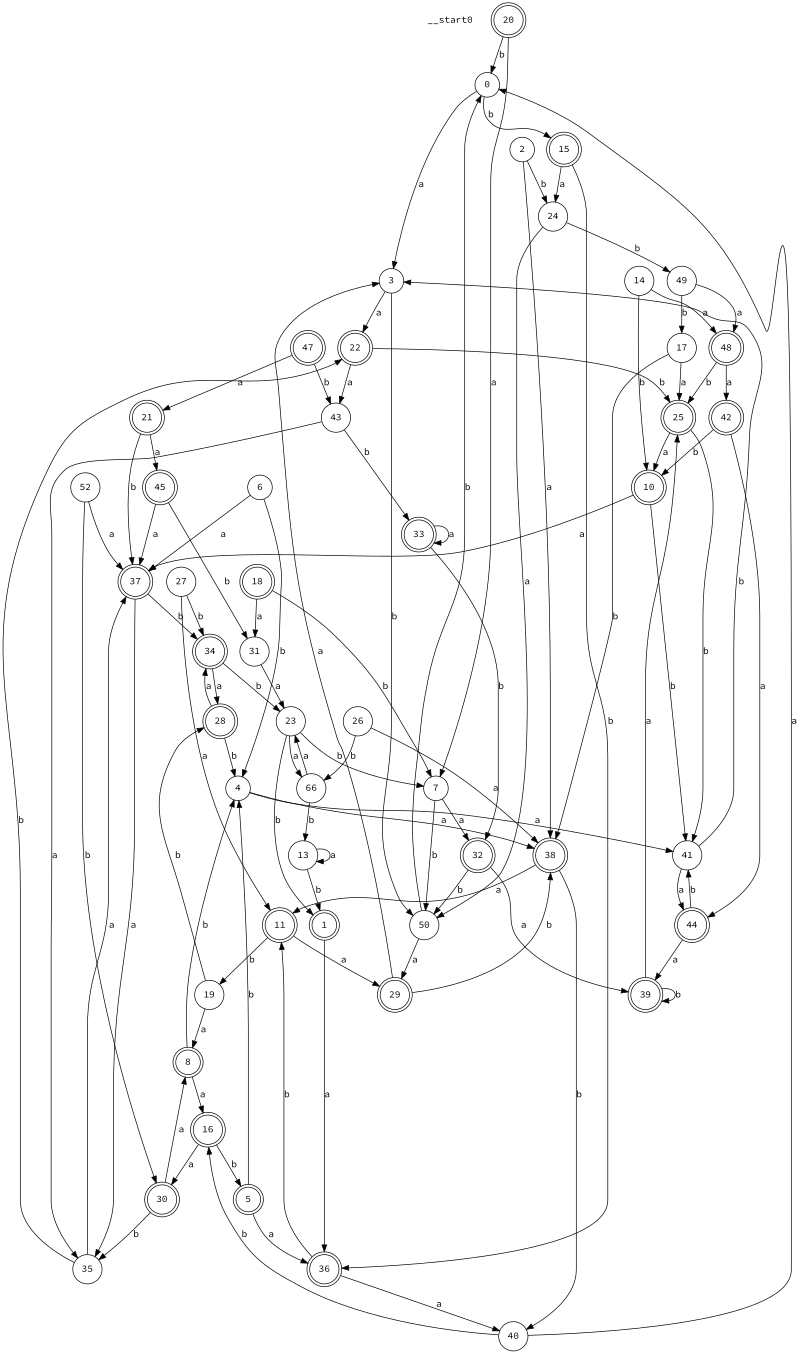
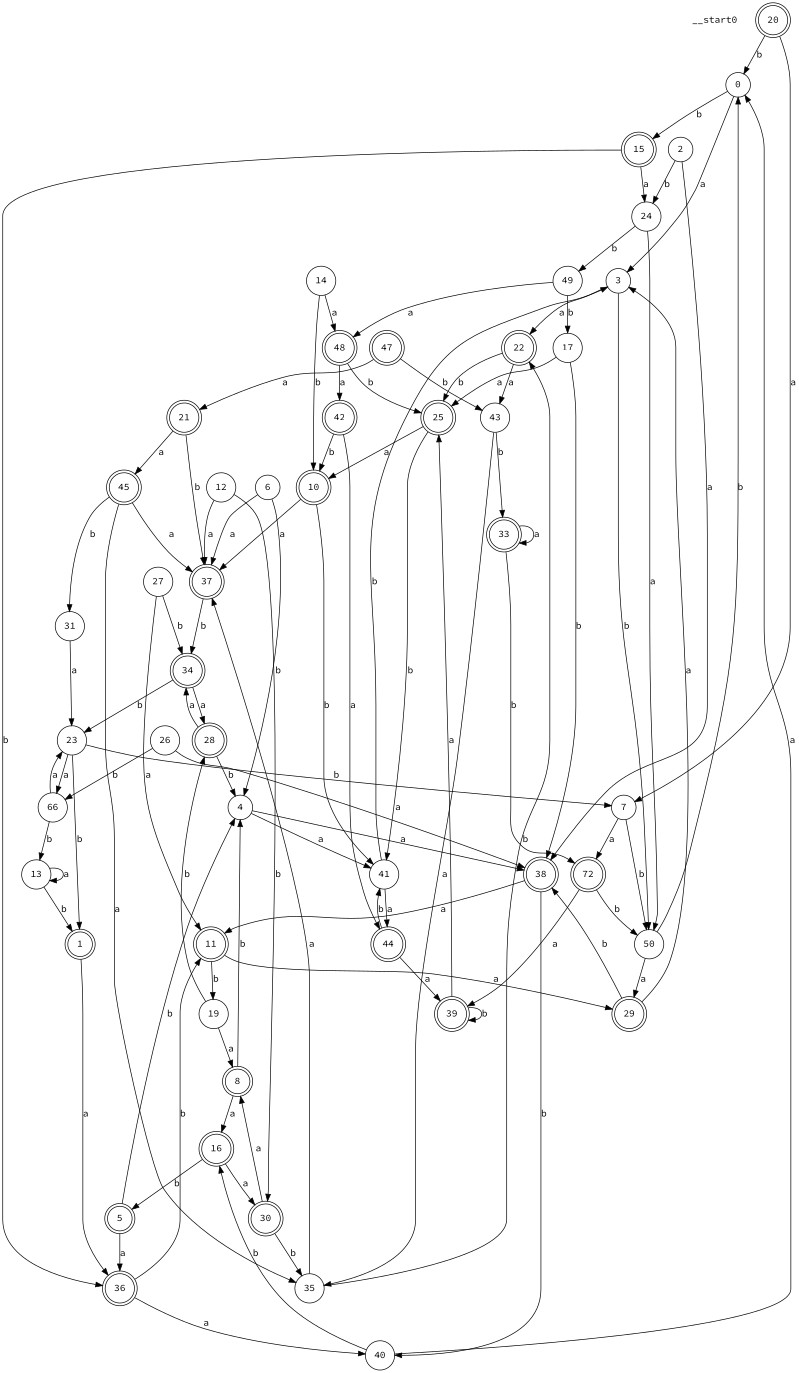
(85, 487) -> (221, 487)
(257, 582) -> none
(478, 855) -> (588, 874)
(128, 926) -> (114, 927)
